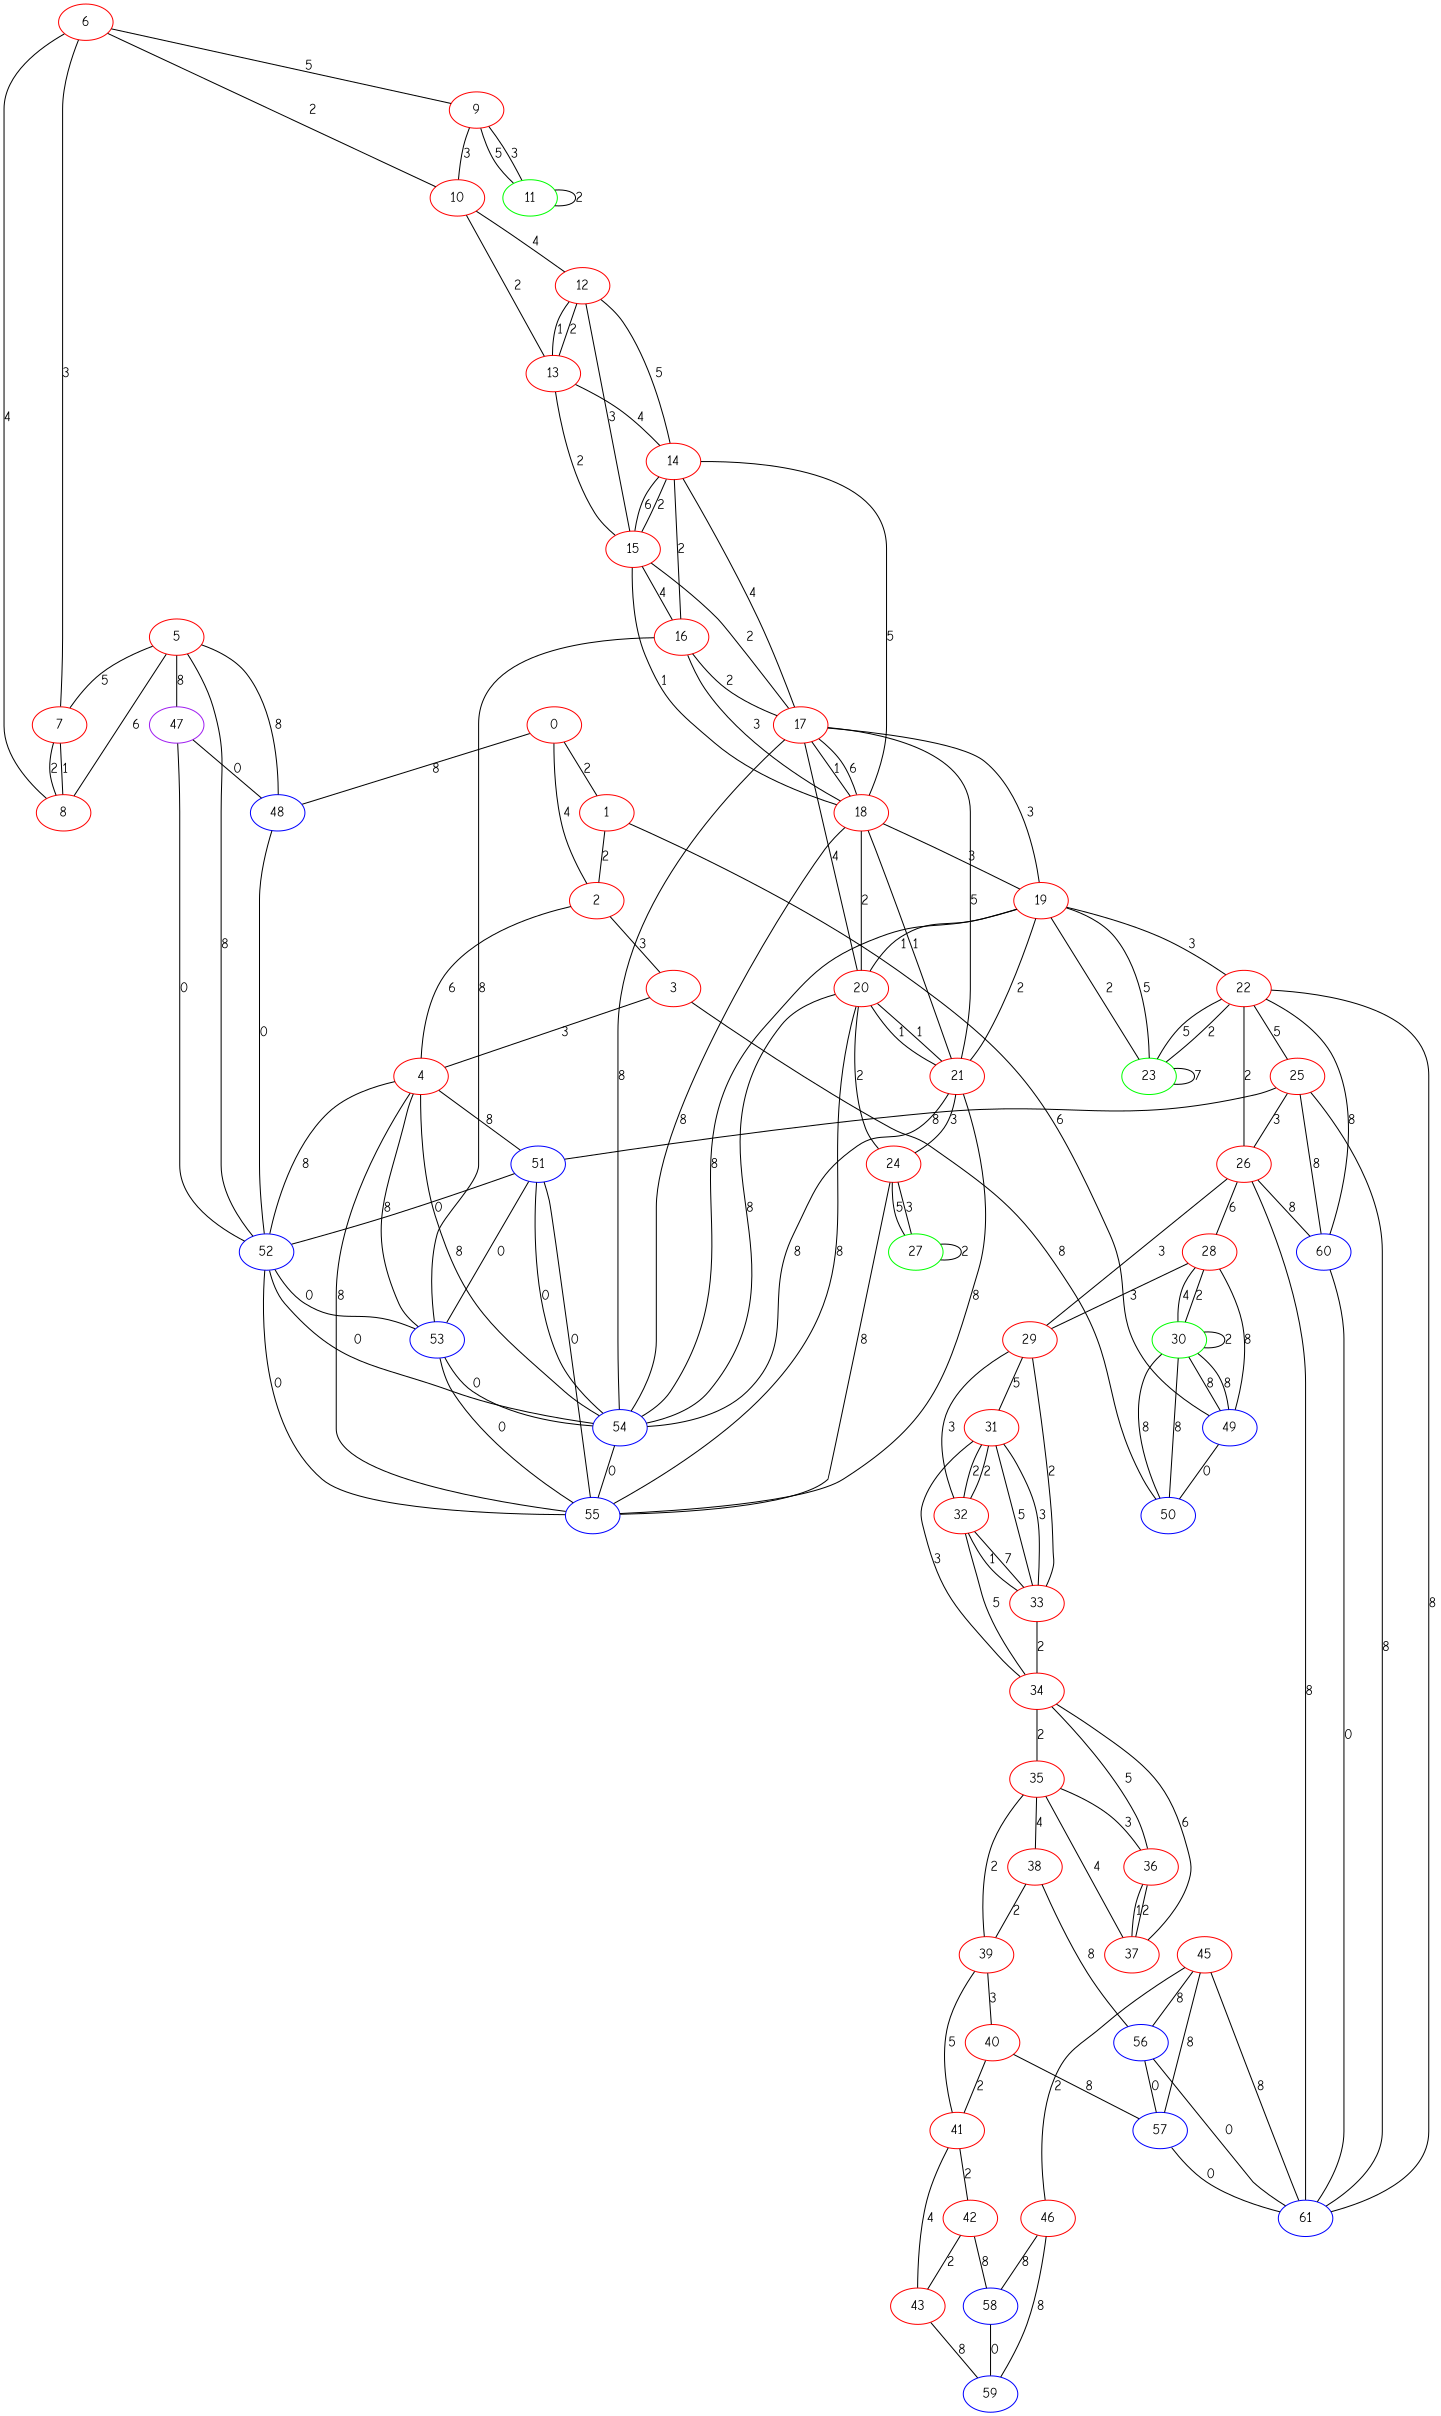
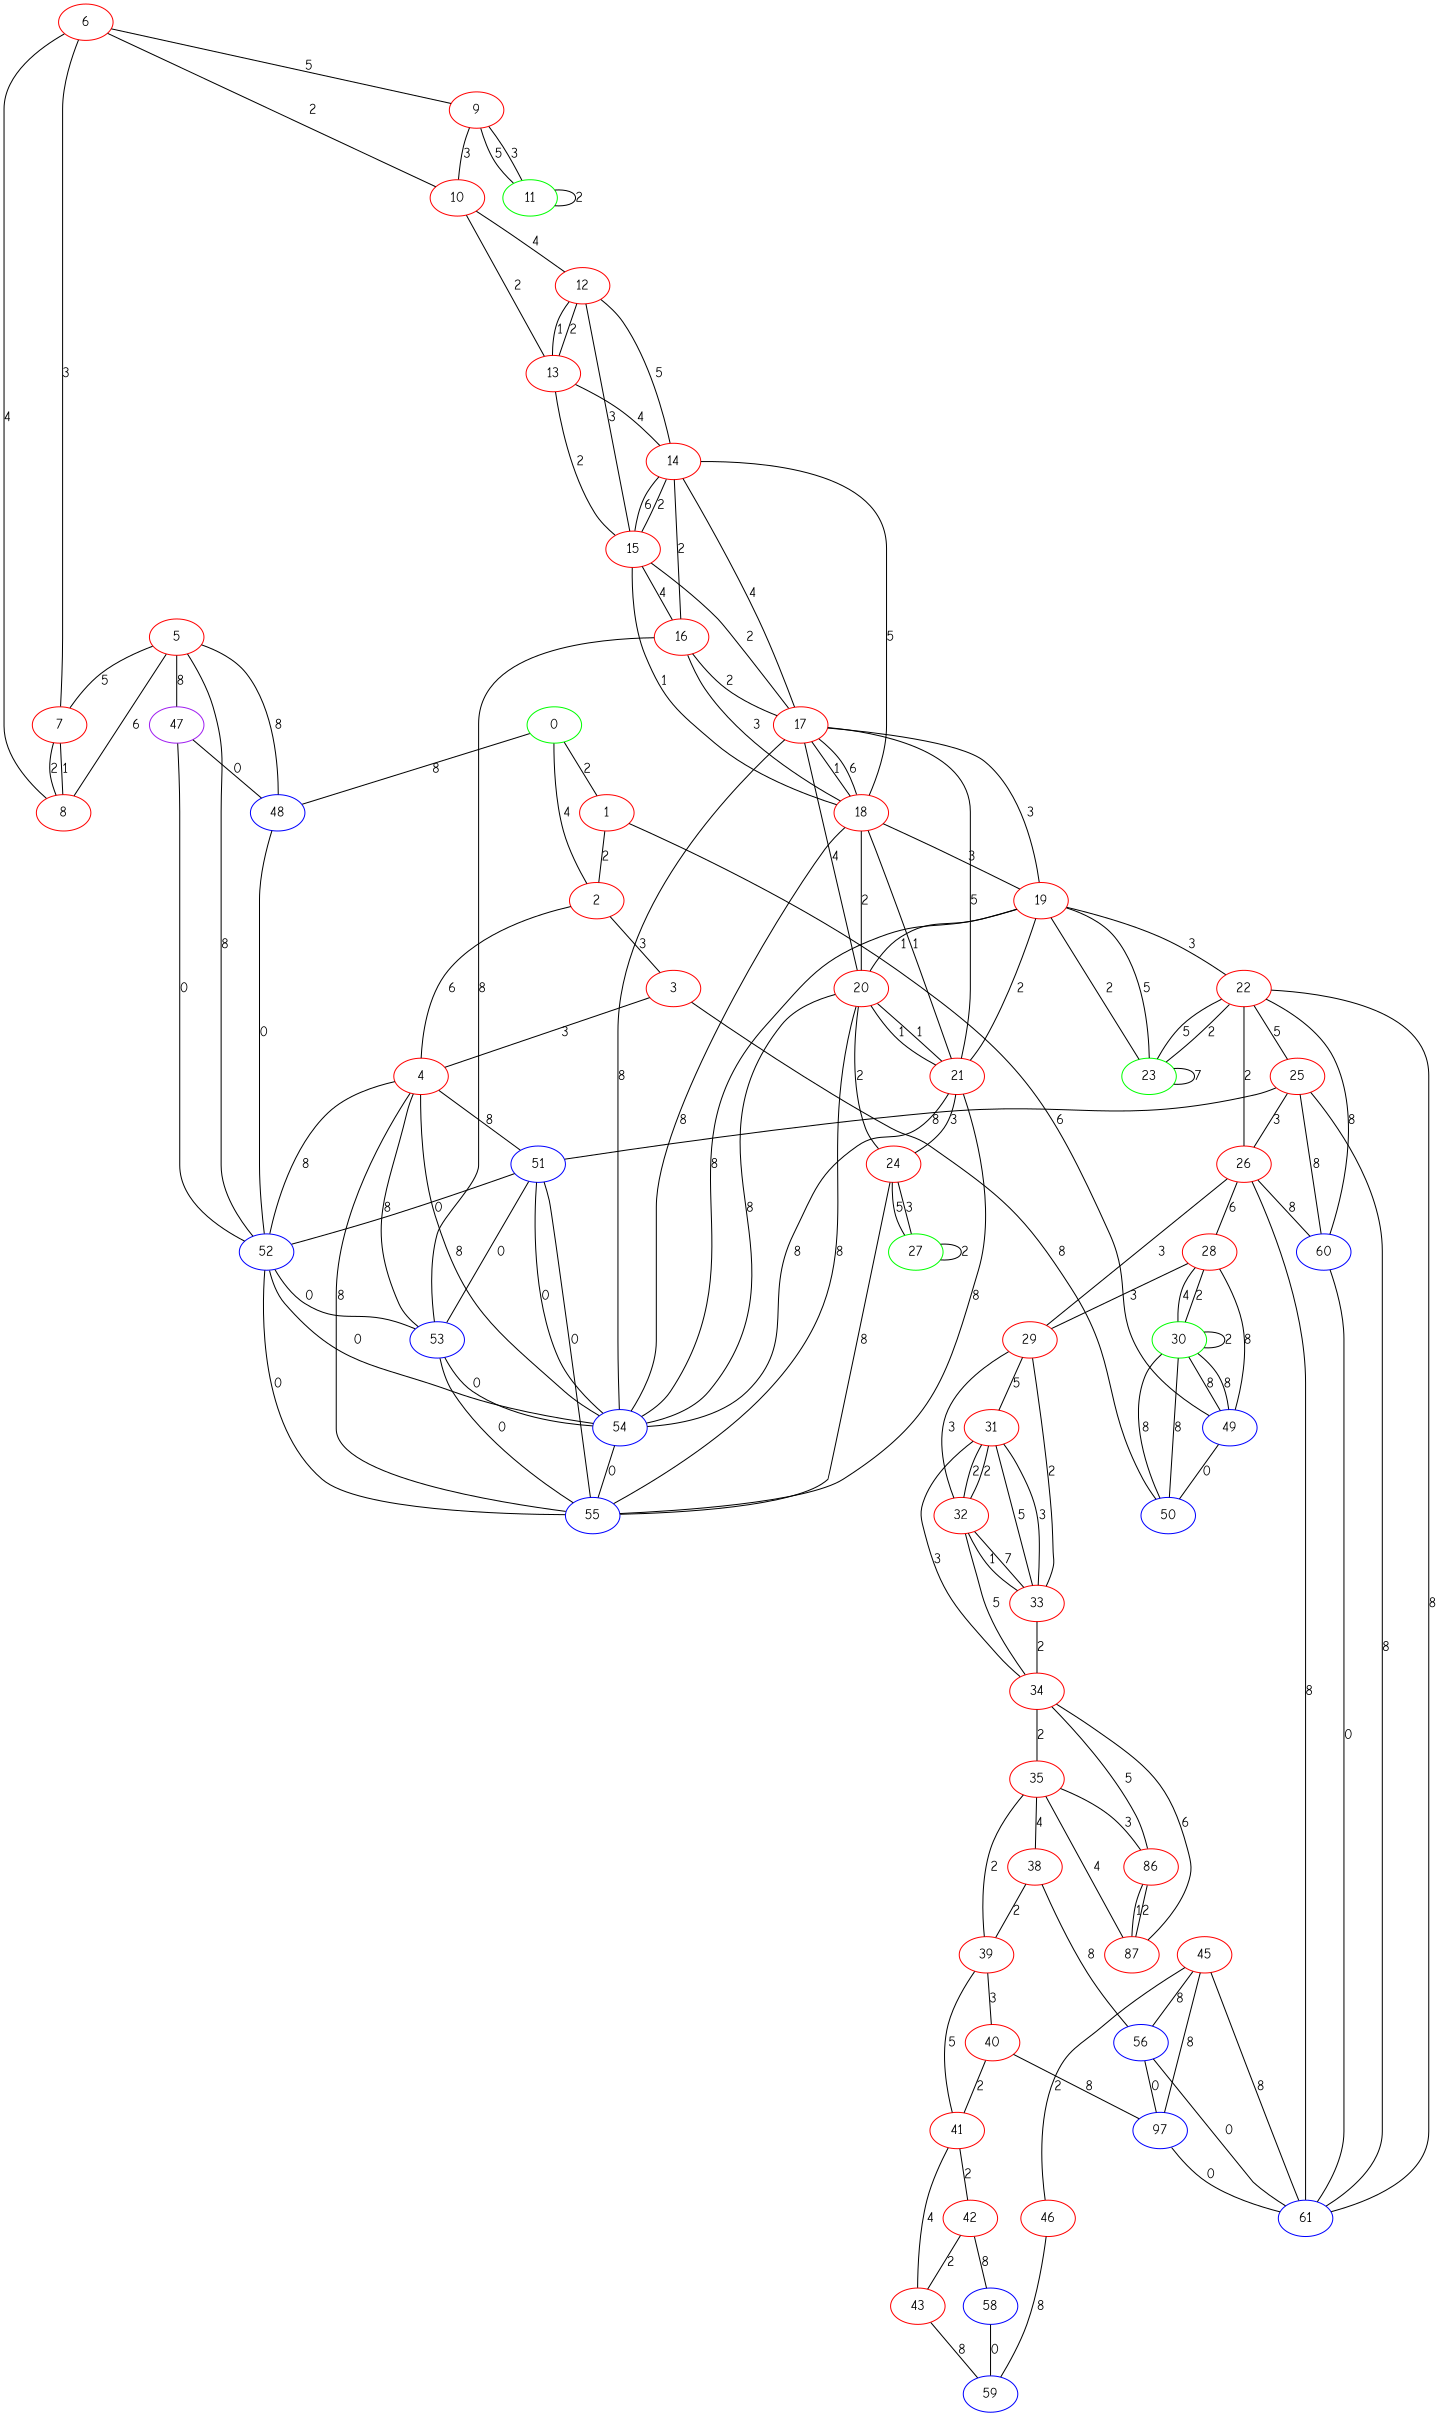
(554, 725) -> (554, 725)
(1151, 1867) -> (1151, 1867)
(1132, 1955) -> (1132, 1955)
(1160, 2131) -> (1160, 2131)
(1019, 2262) -> none
